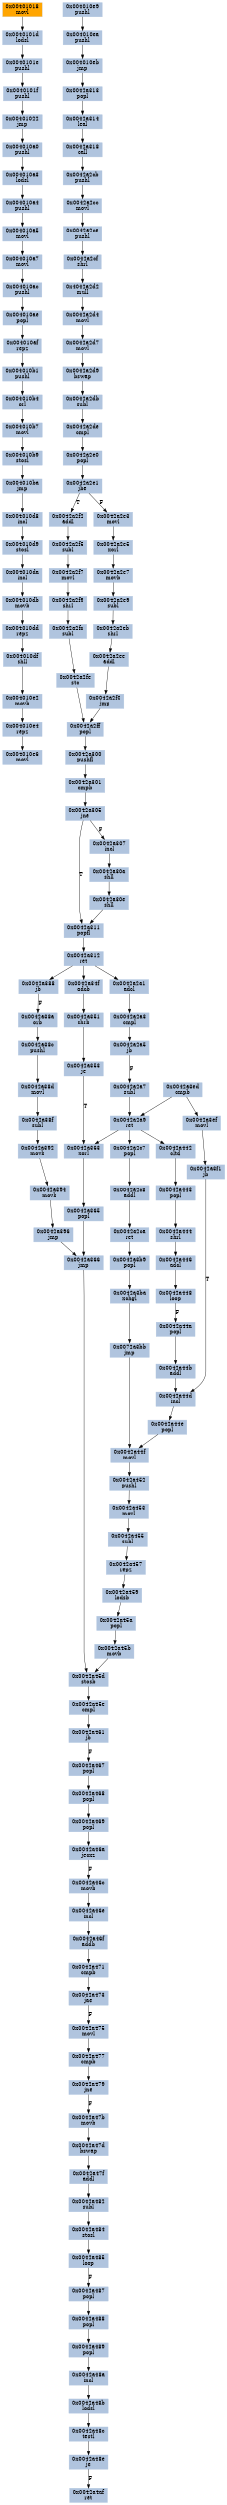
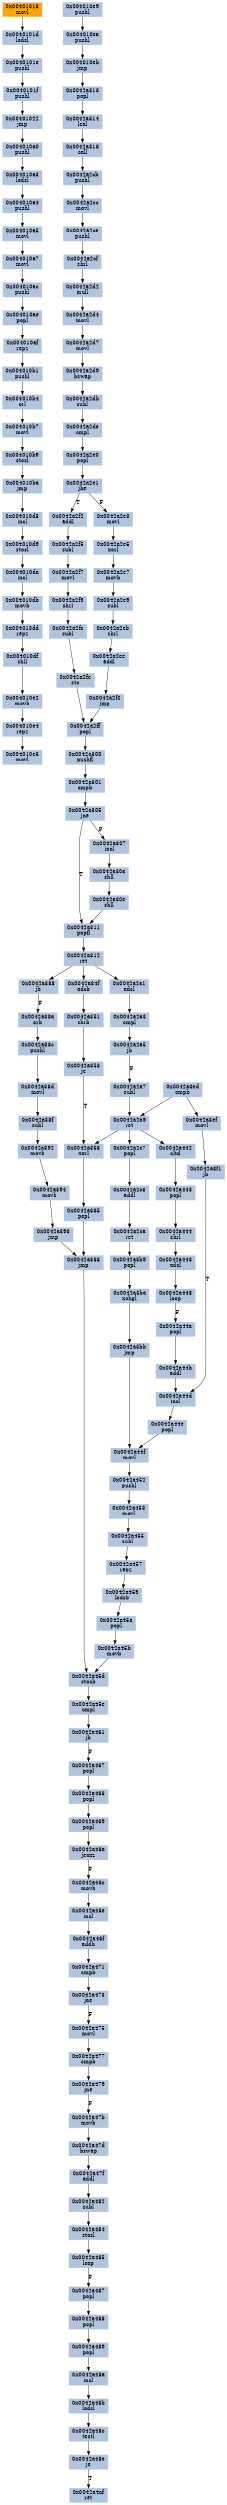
(83, 290) -> (83, 290)
(130, 1350) -> (130, 1350)
(90, 2479) -> (90, 2479)
